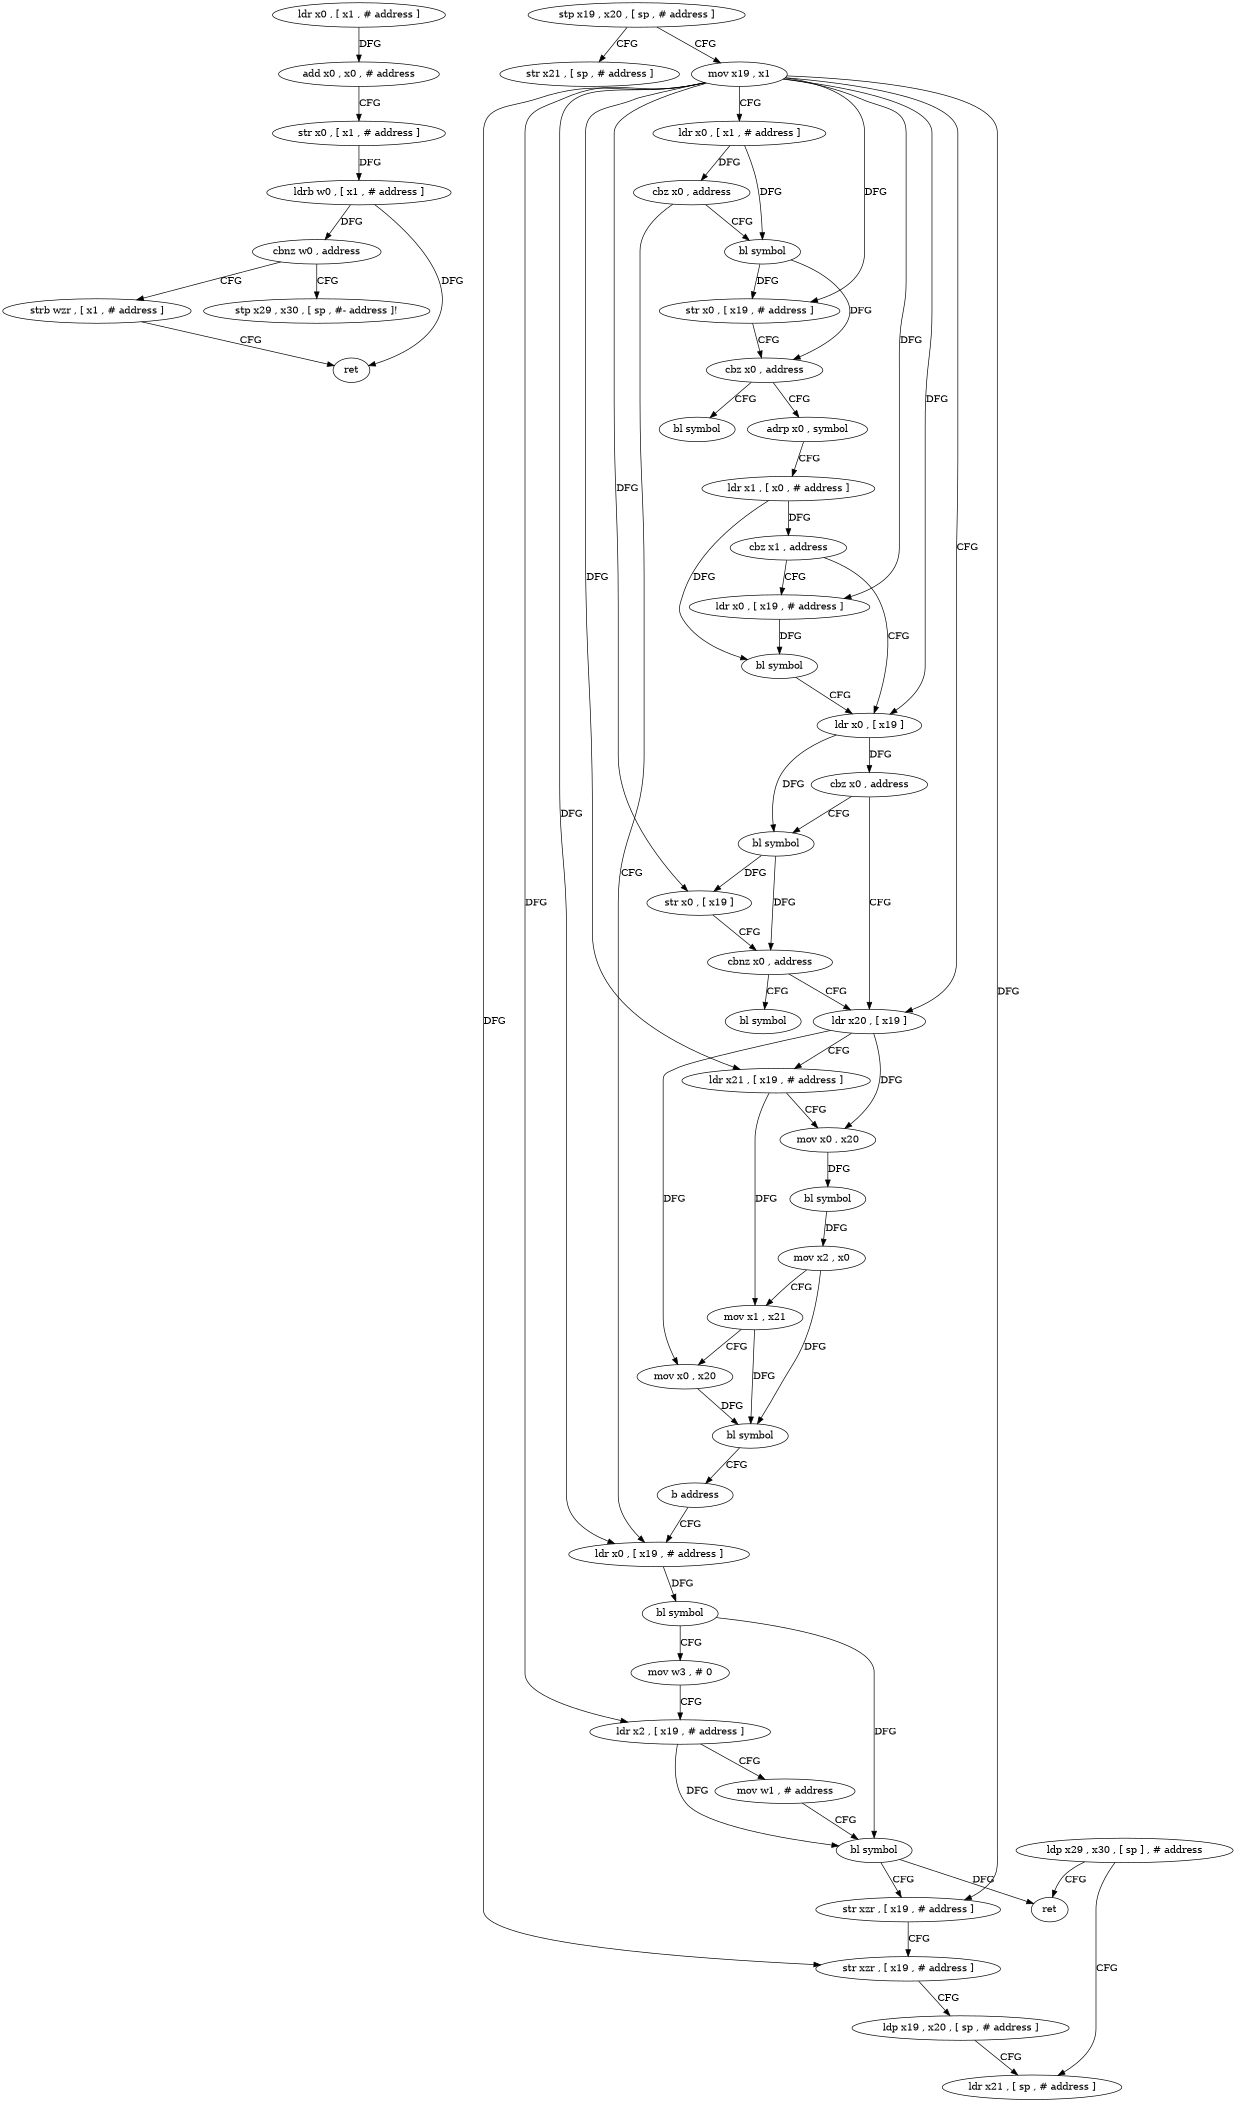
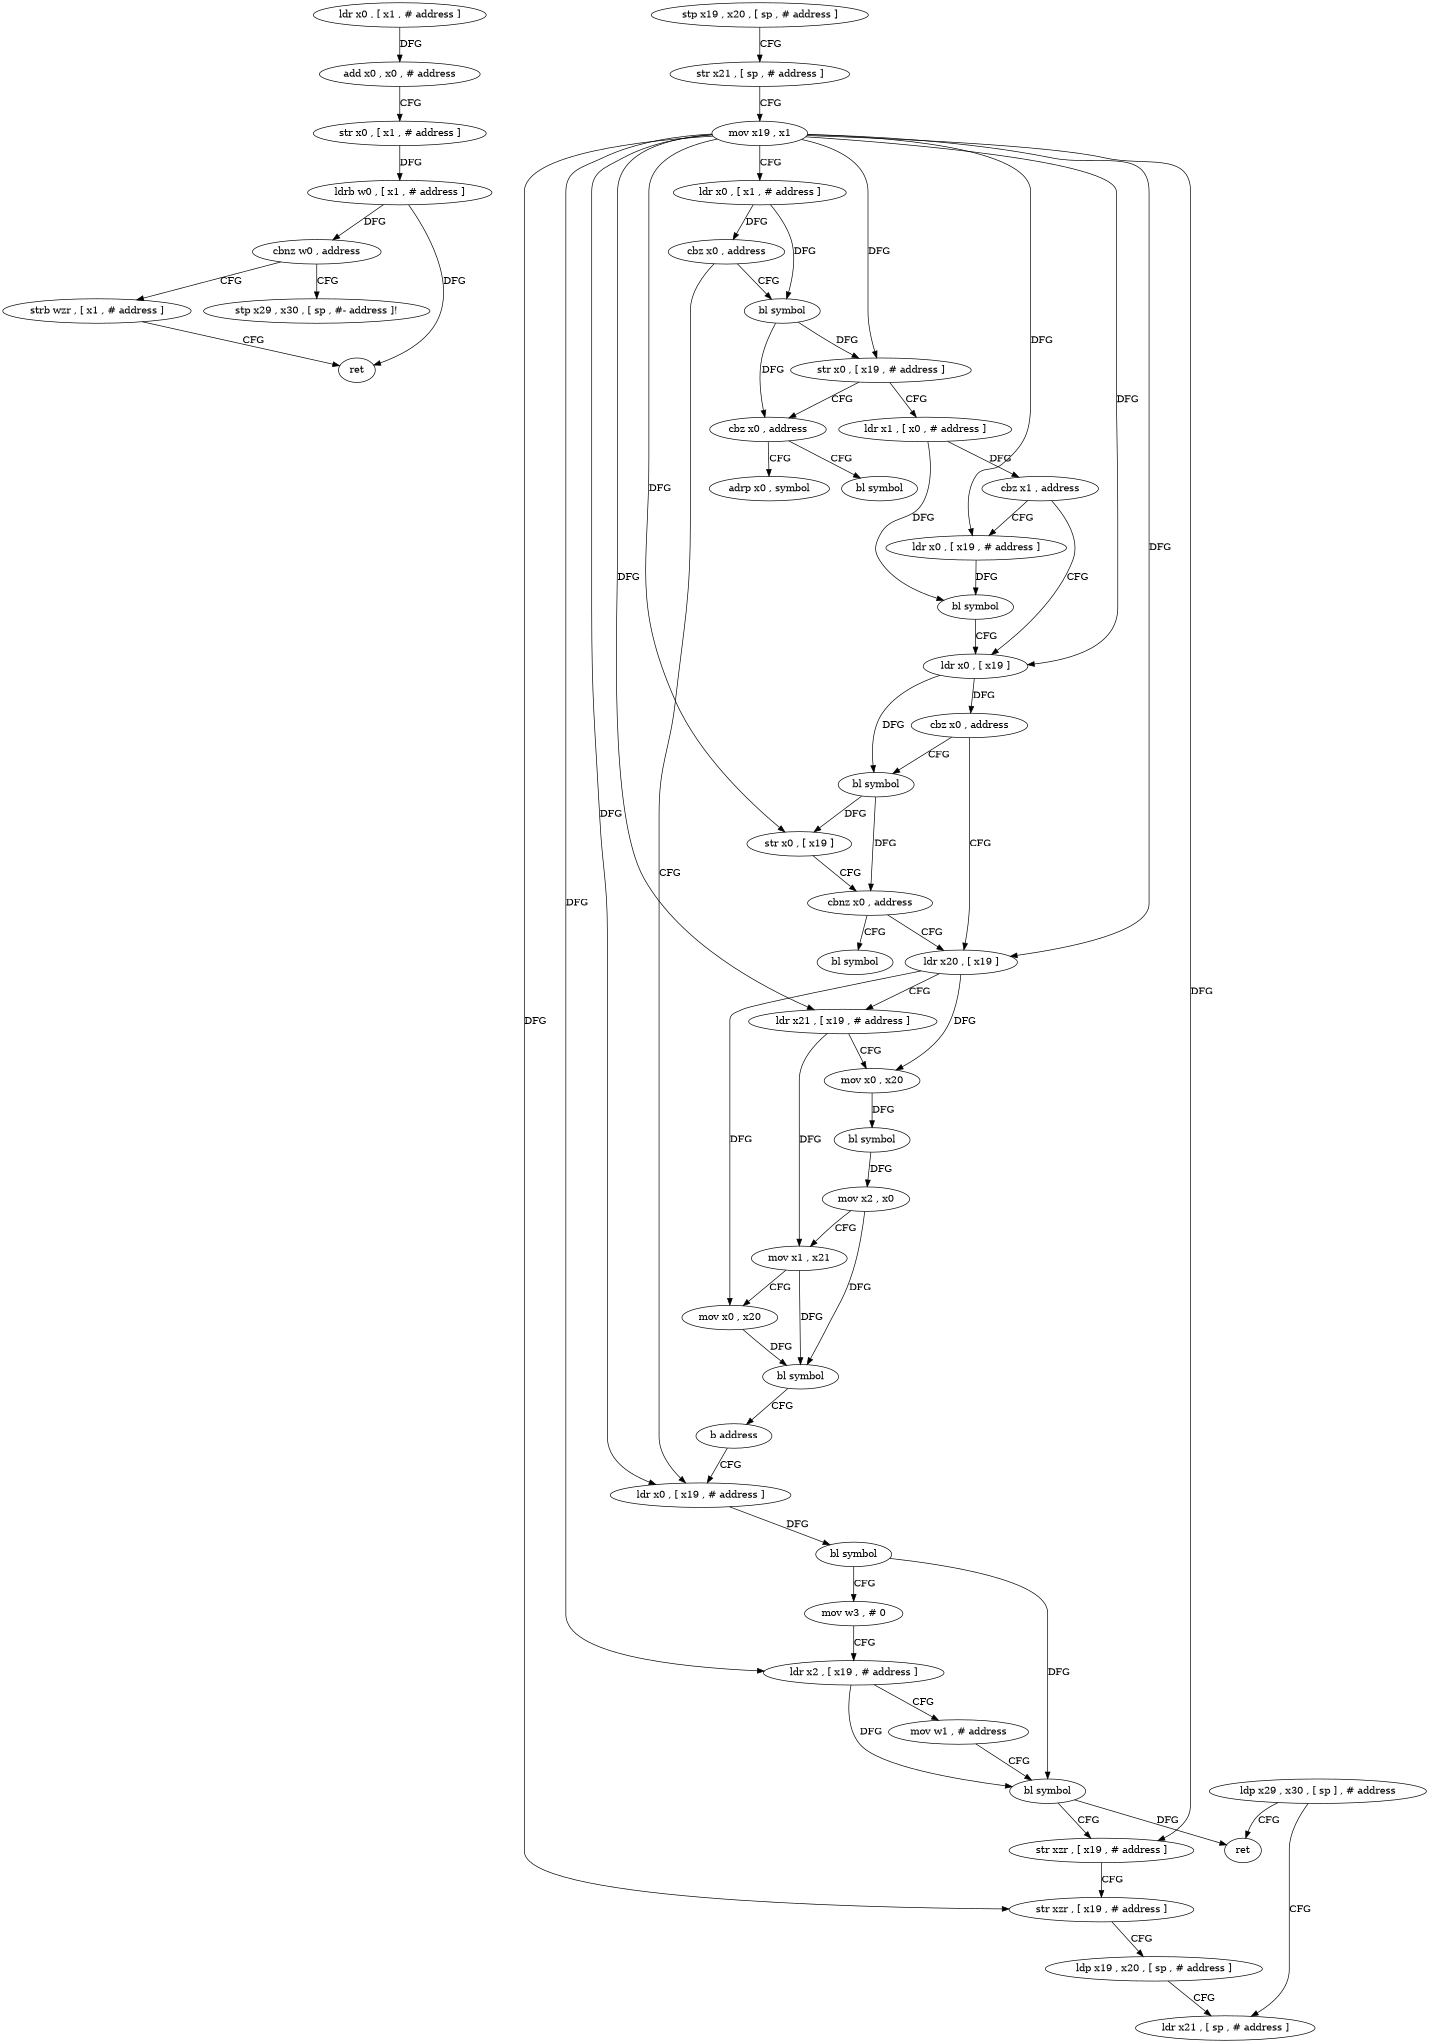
(686, 43) -> (760, 100)
(799, 456) -> (901, 397)
(967, 548) -> (1160, 548)
